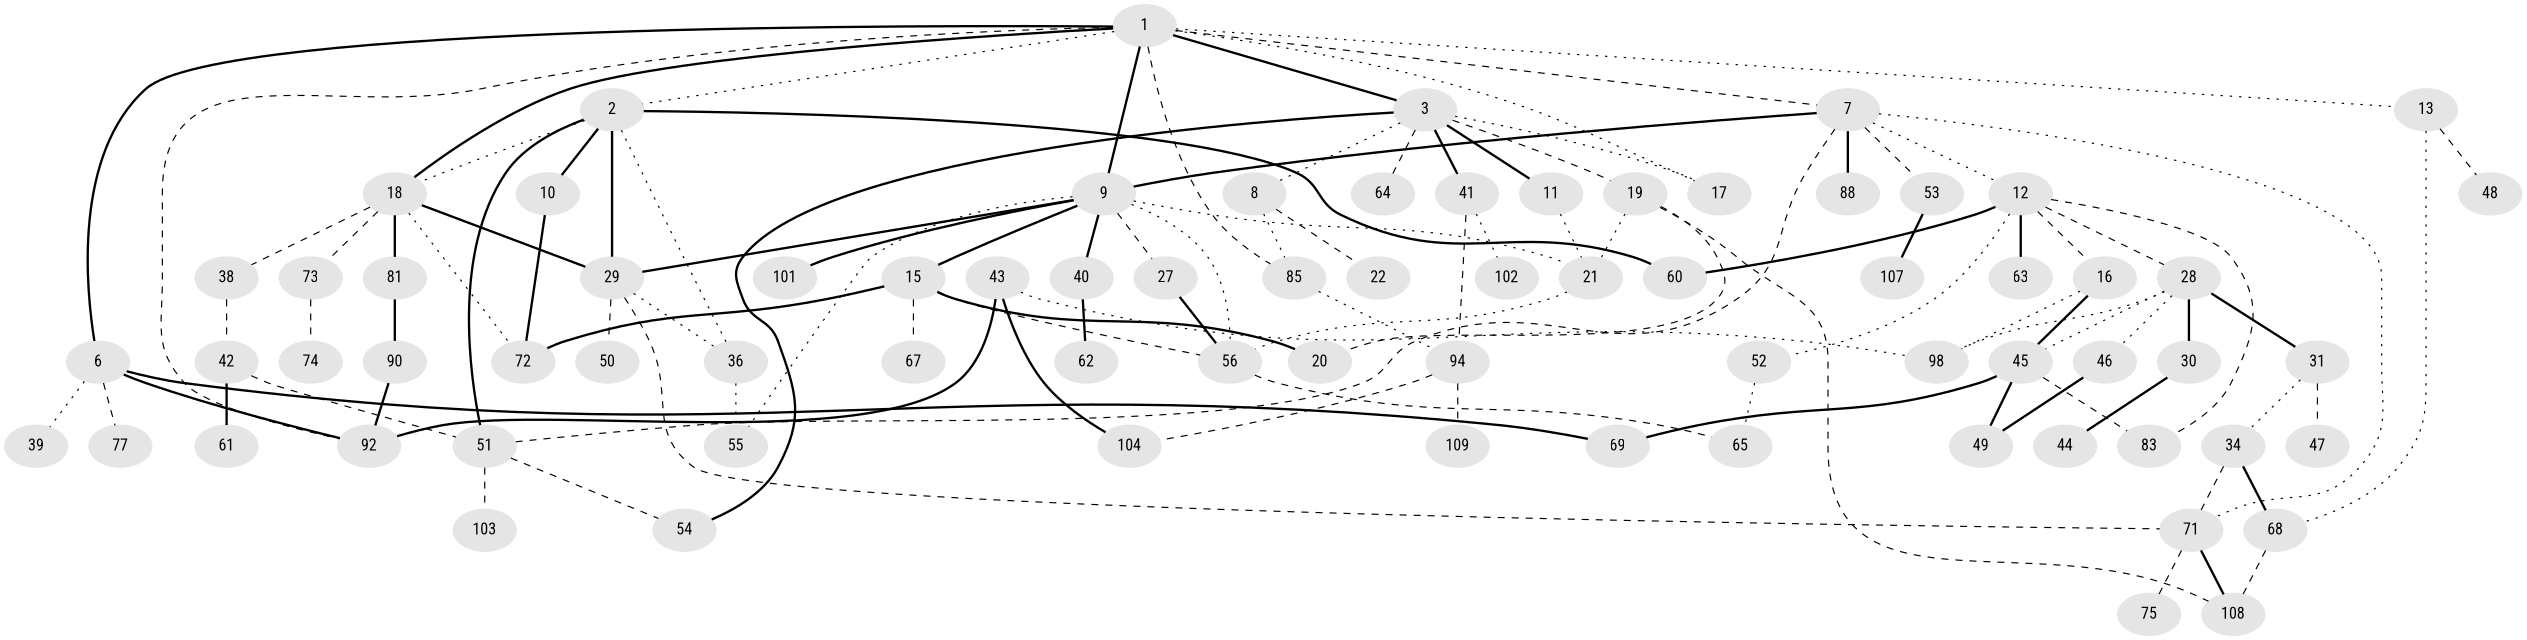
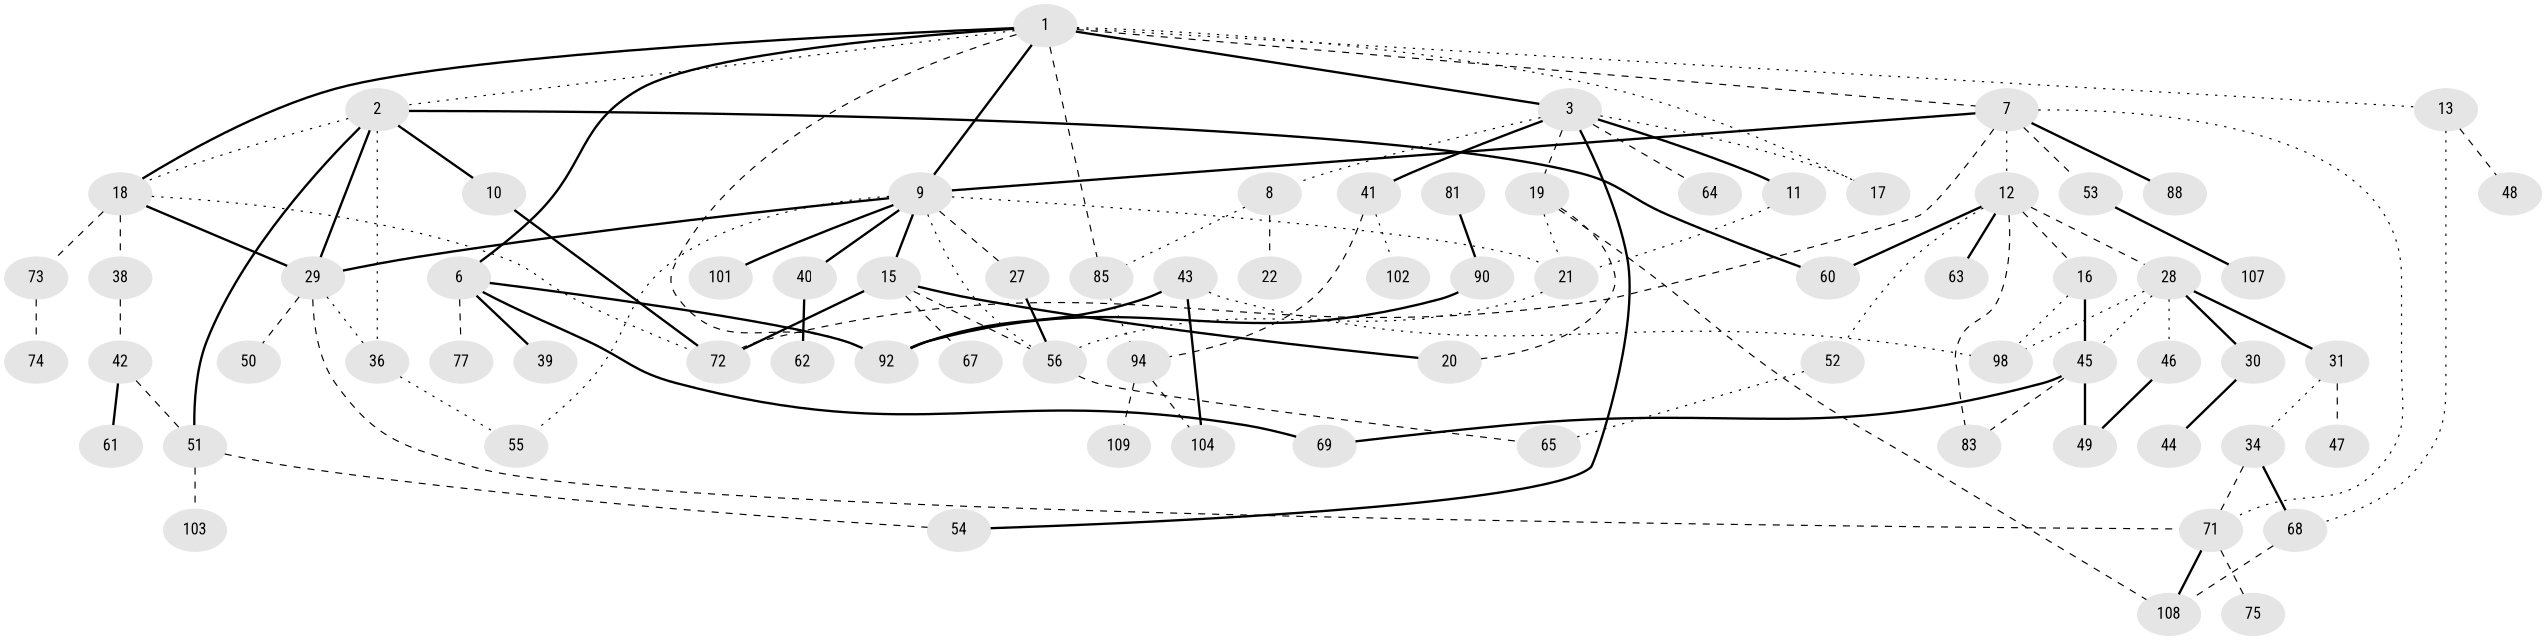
(395, 236) -> none
(67, 404) -> (502, 320)
(1167, 414) -> (1522, 309)
